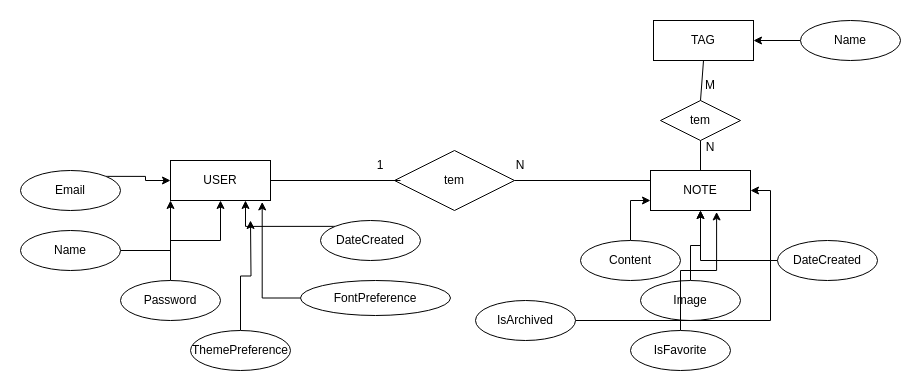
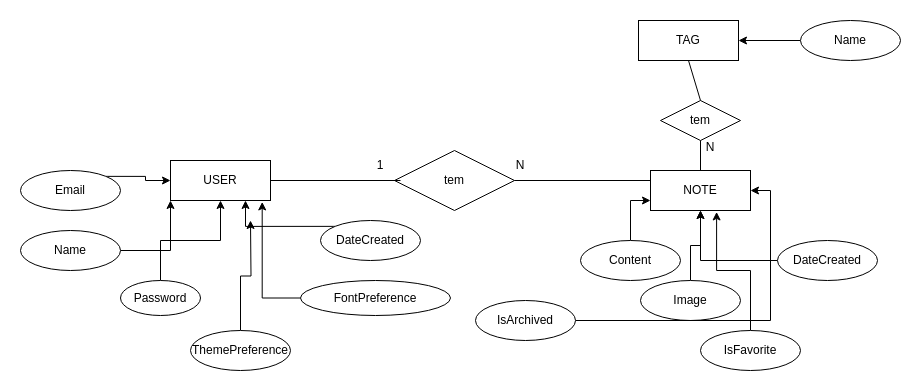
(704, 41) -> (689, 41)
(711, 86) -> none
(171, 301) -> (161, 298)
(681, 351) -> (751, 351)
